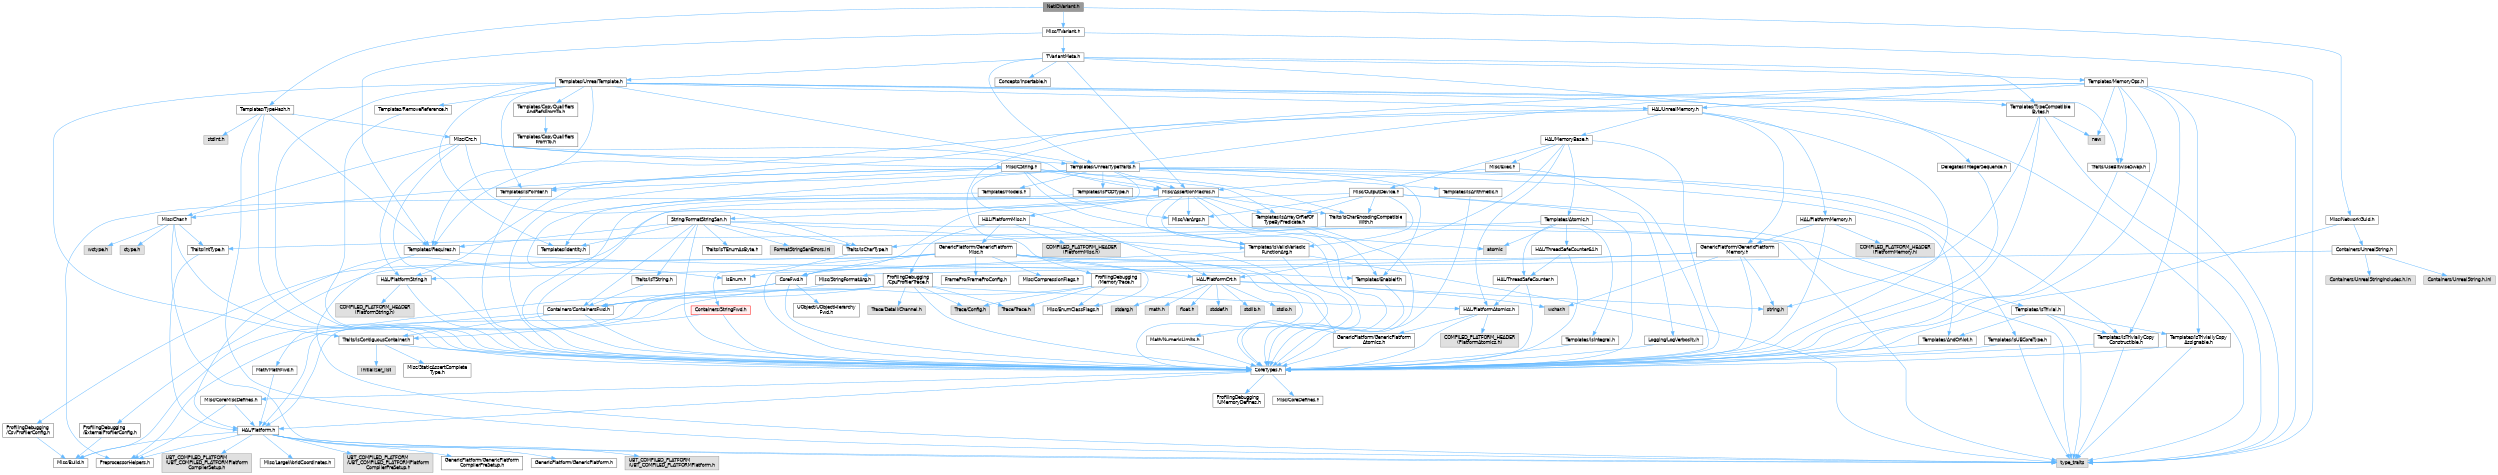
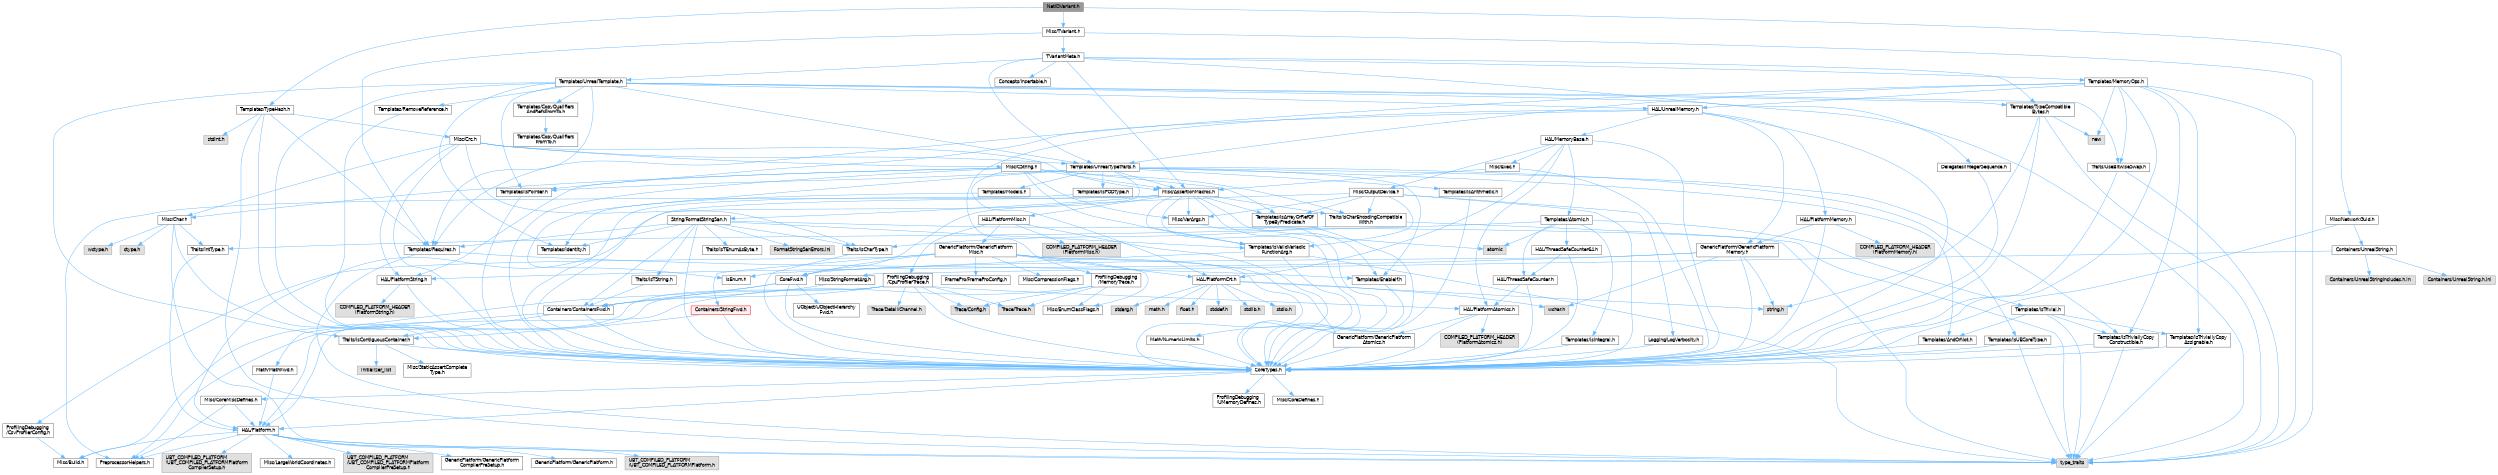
(110, 430) -> none
